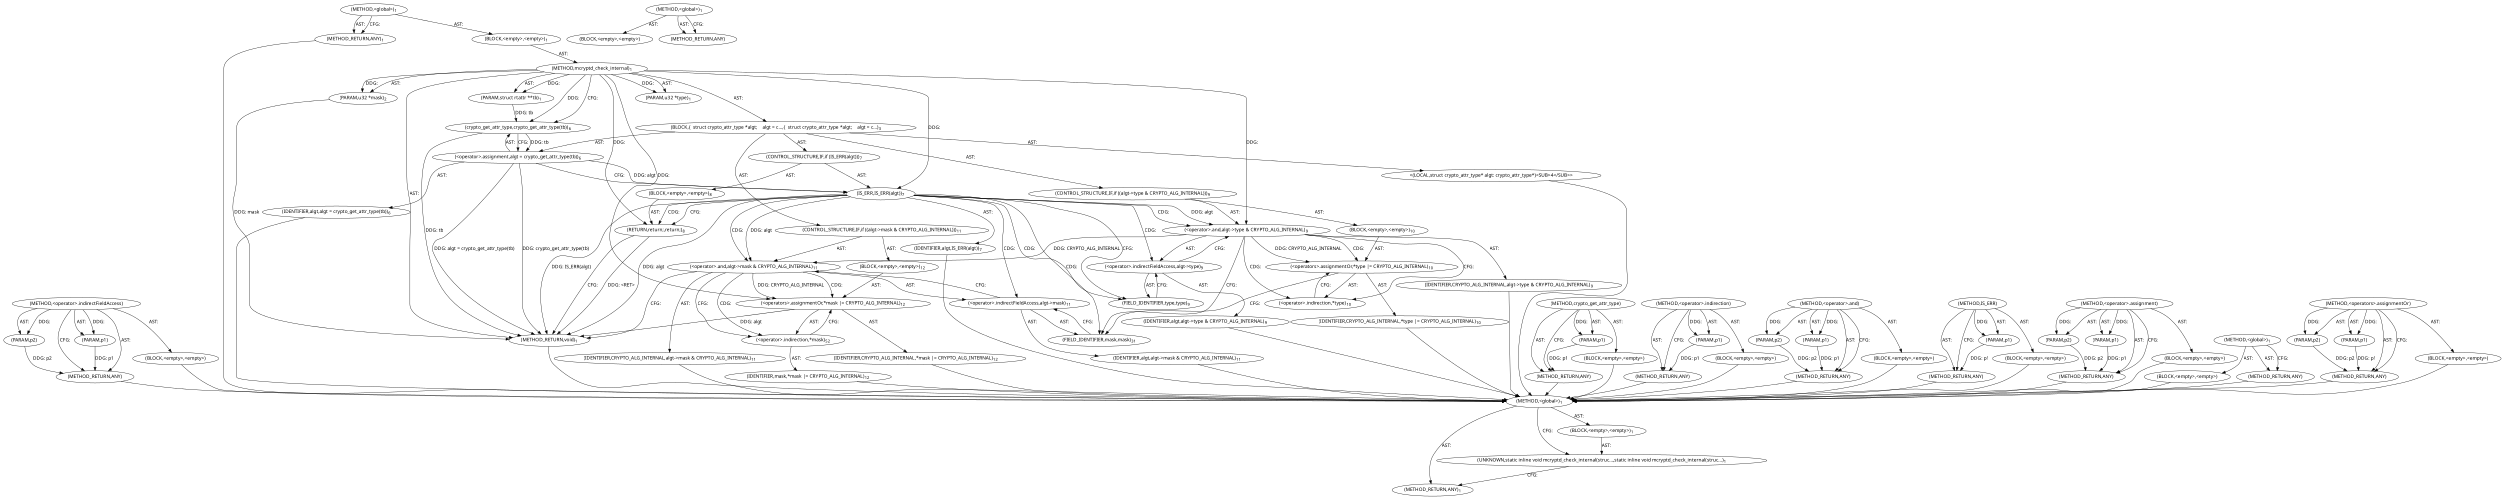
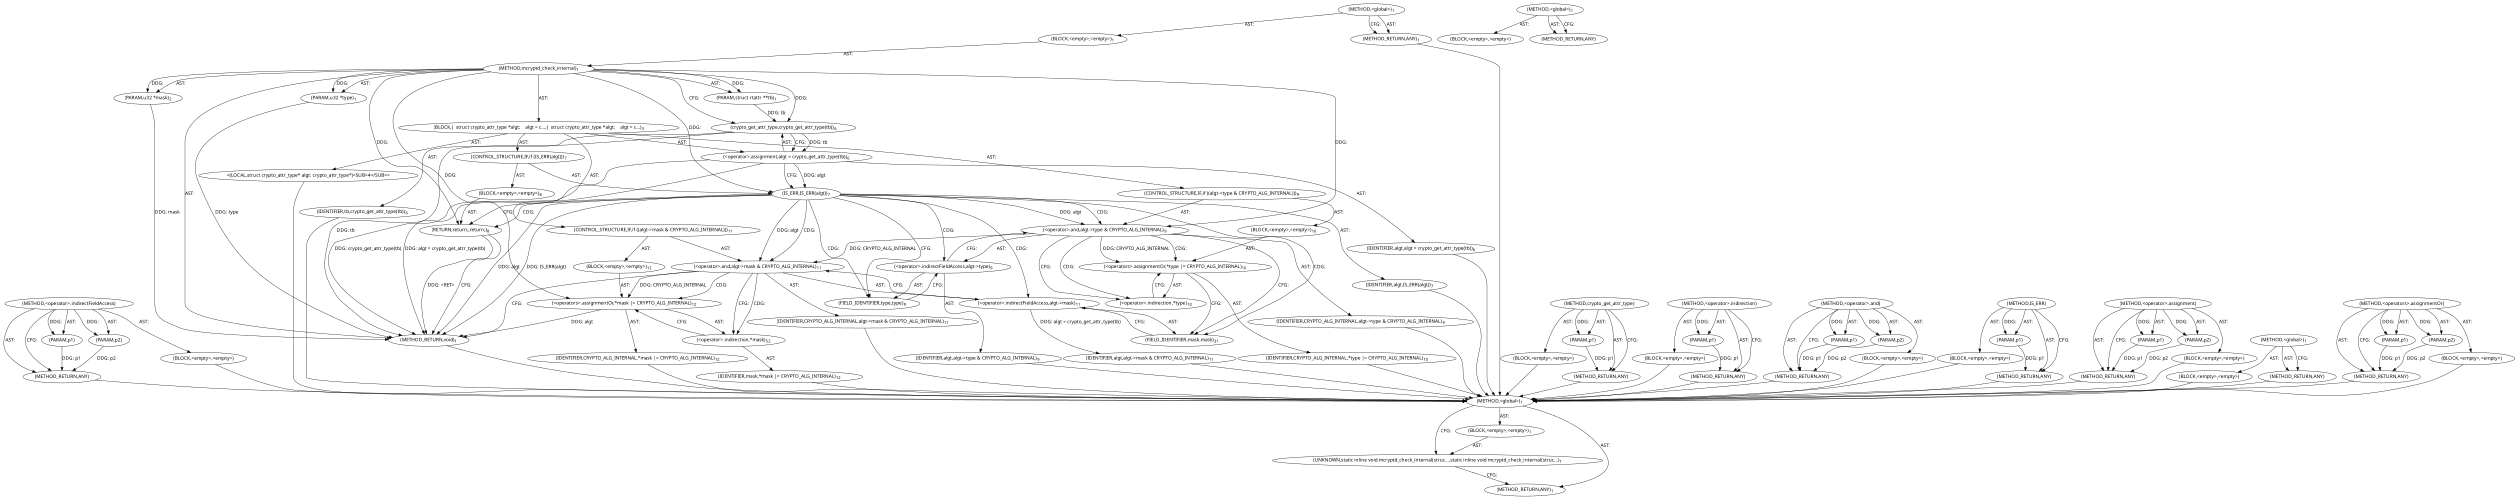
none -> (362, 212)
none -> (221, 228)
(1033, 322) -> (1081, 322)
